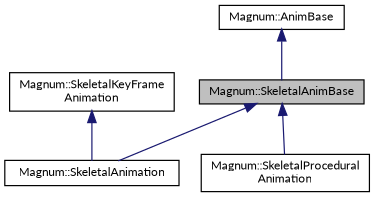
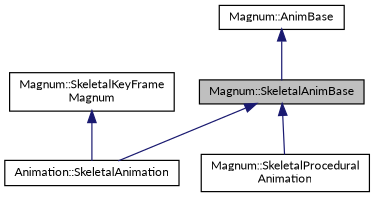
(92, 92) -> (92, 92)
(92, 173) -> (92, 173)
